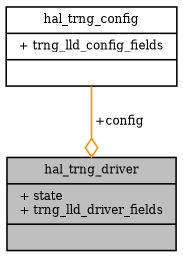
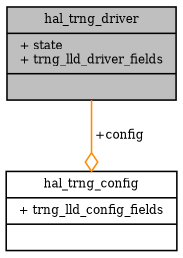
(92, 112) -> (92, 126)
